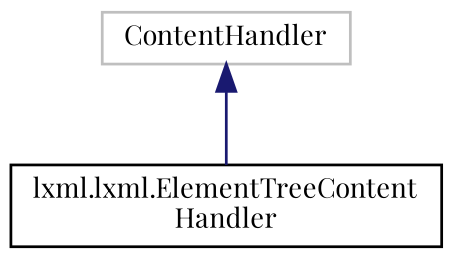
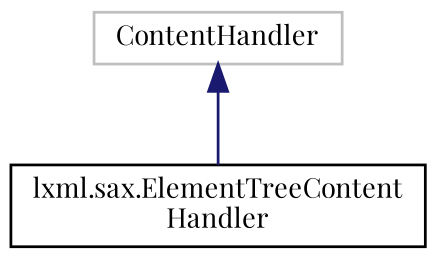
(226, 206) -> (218, 206)
